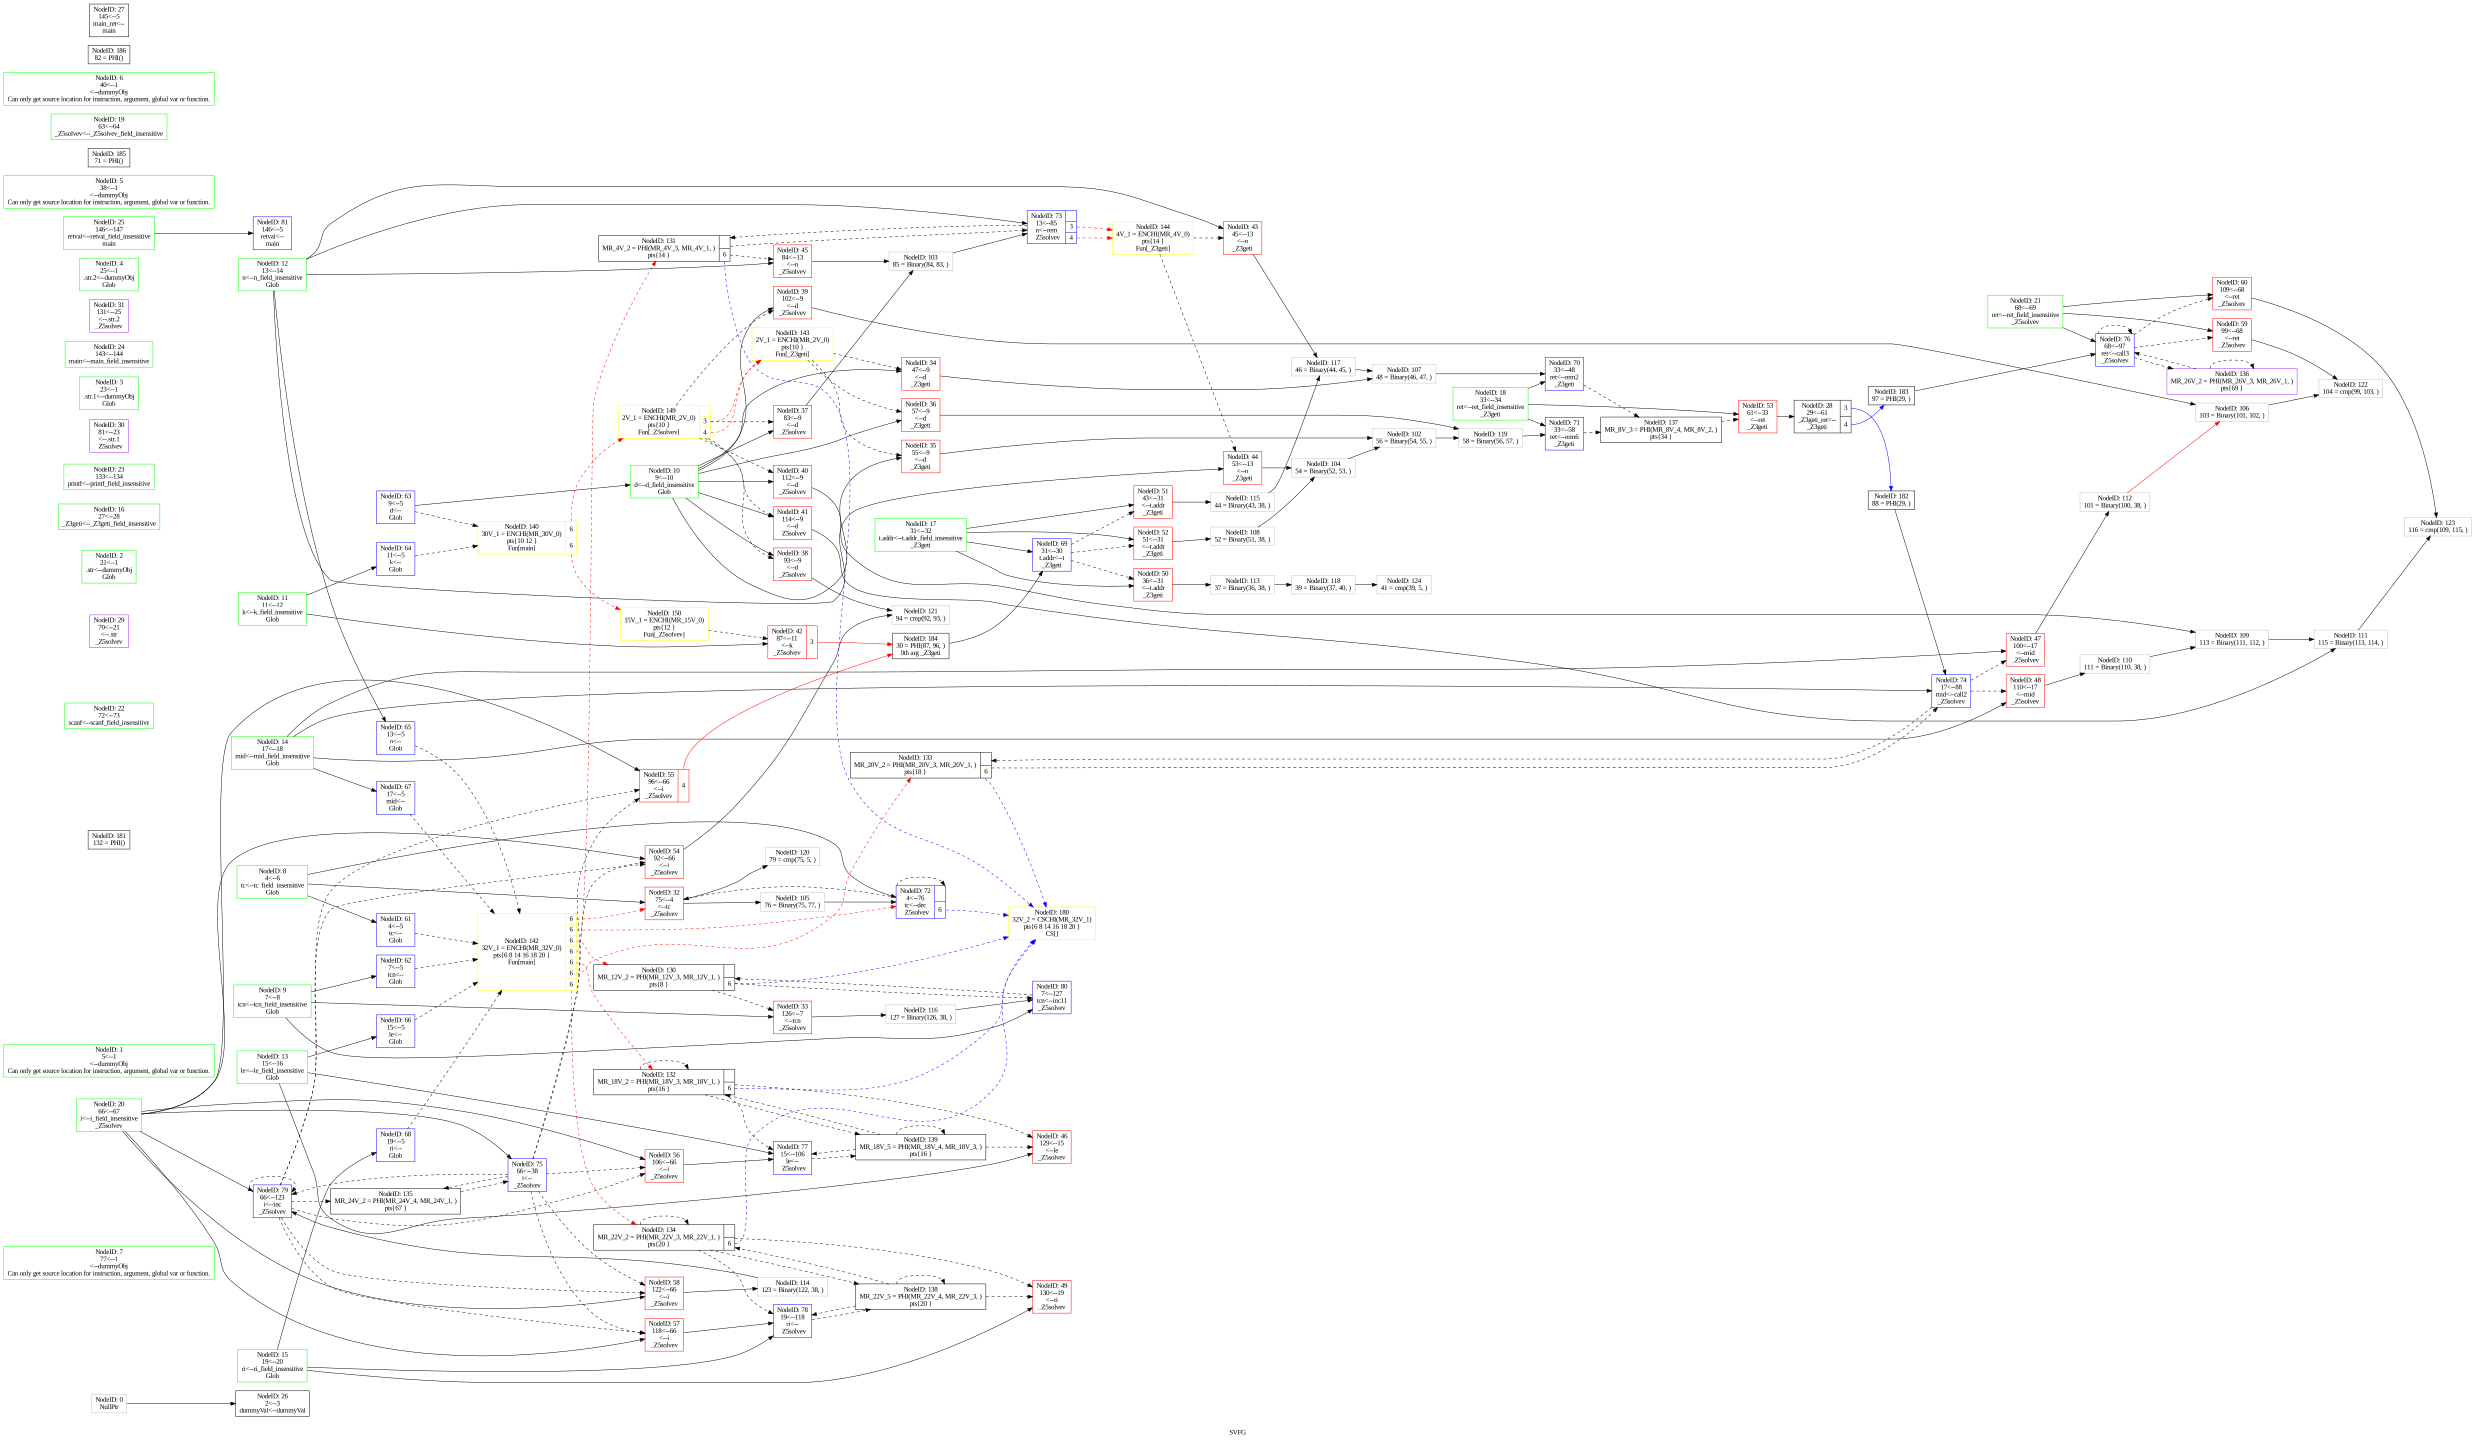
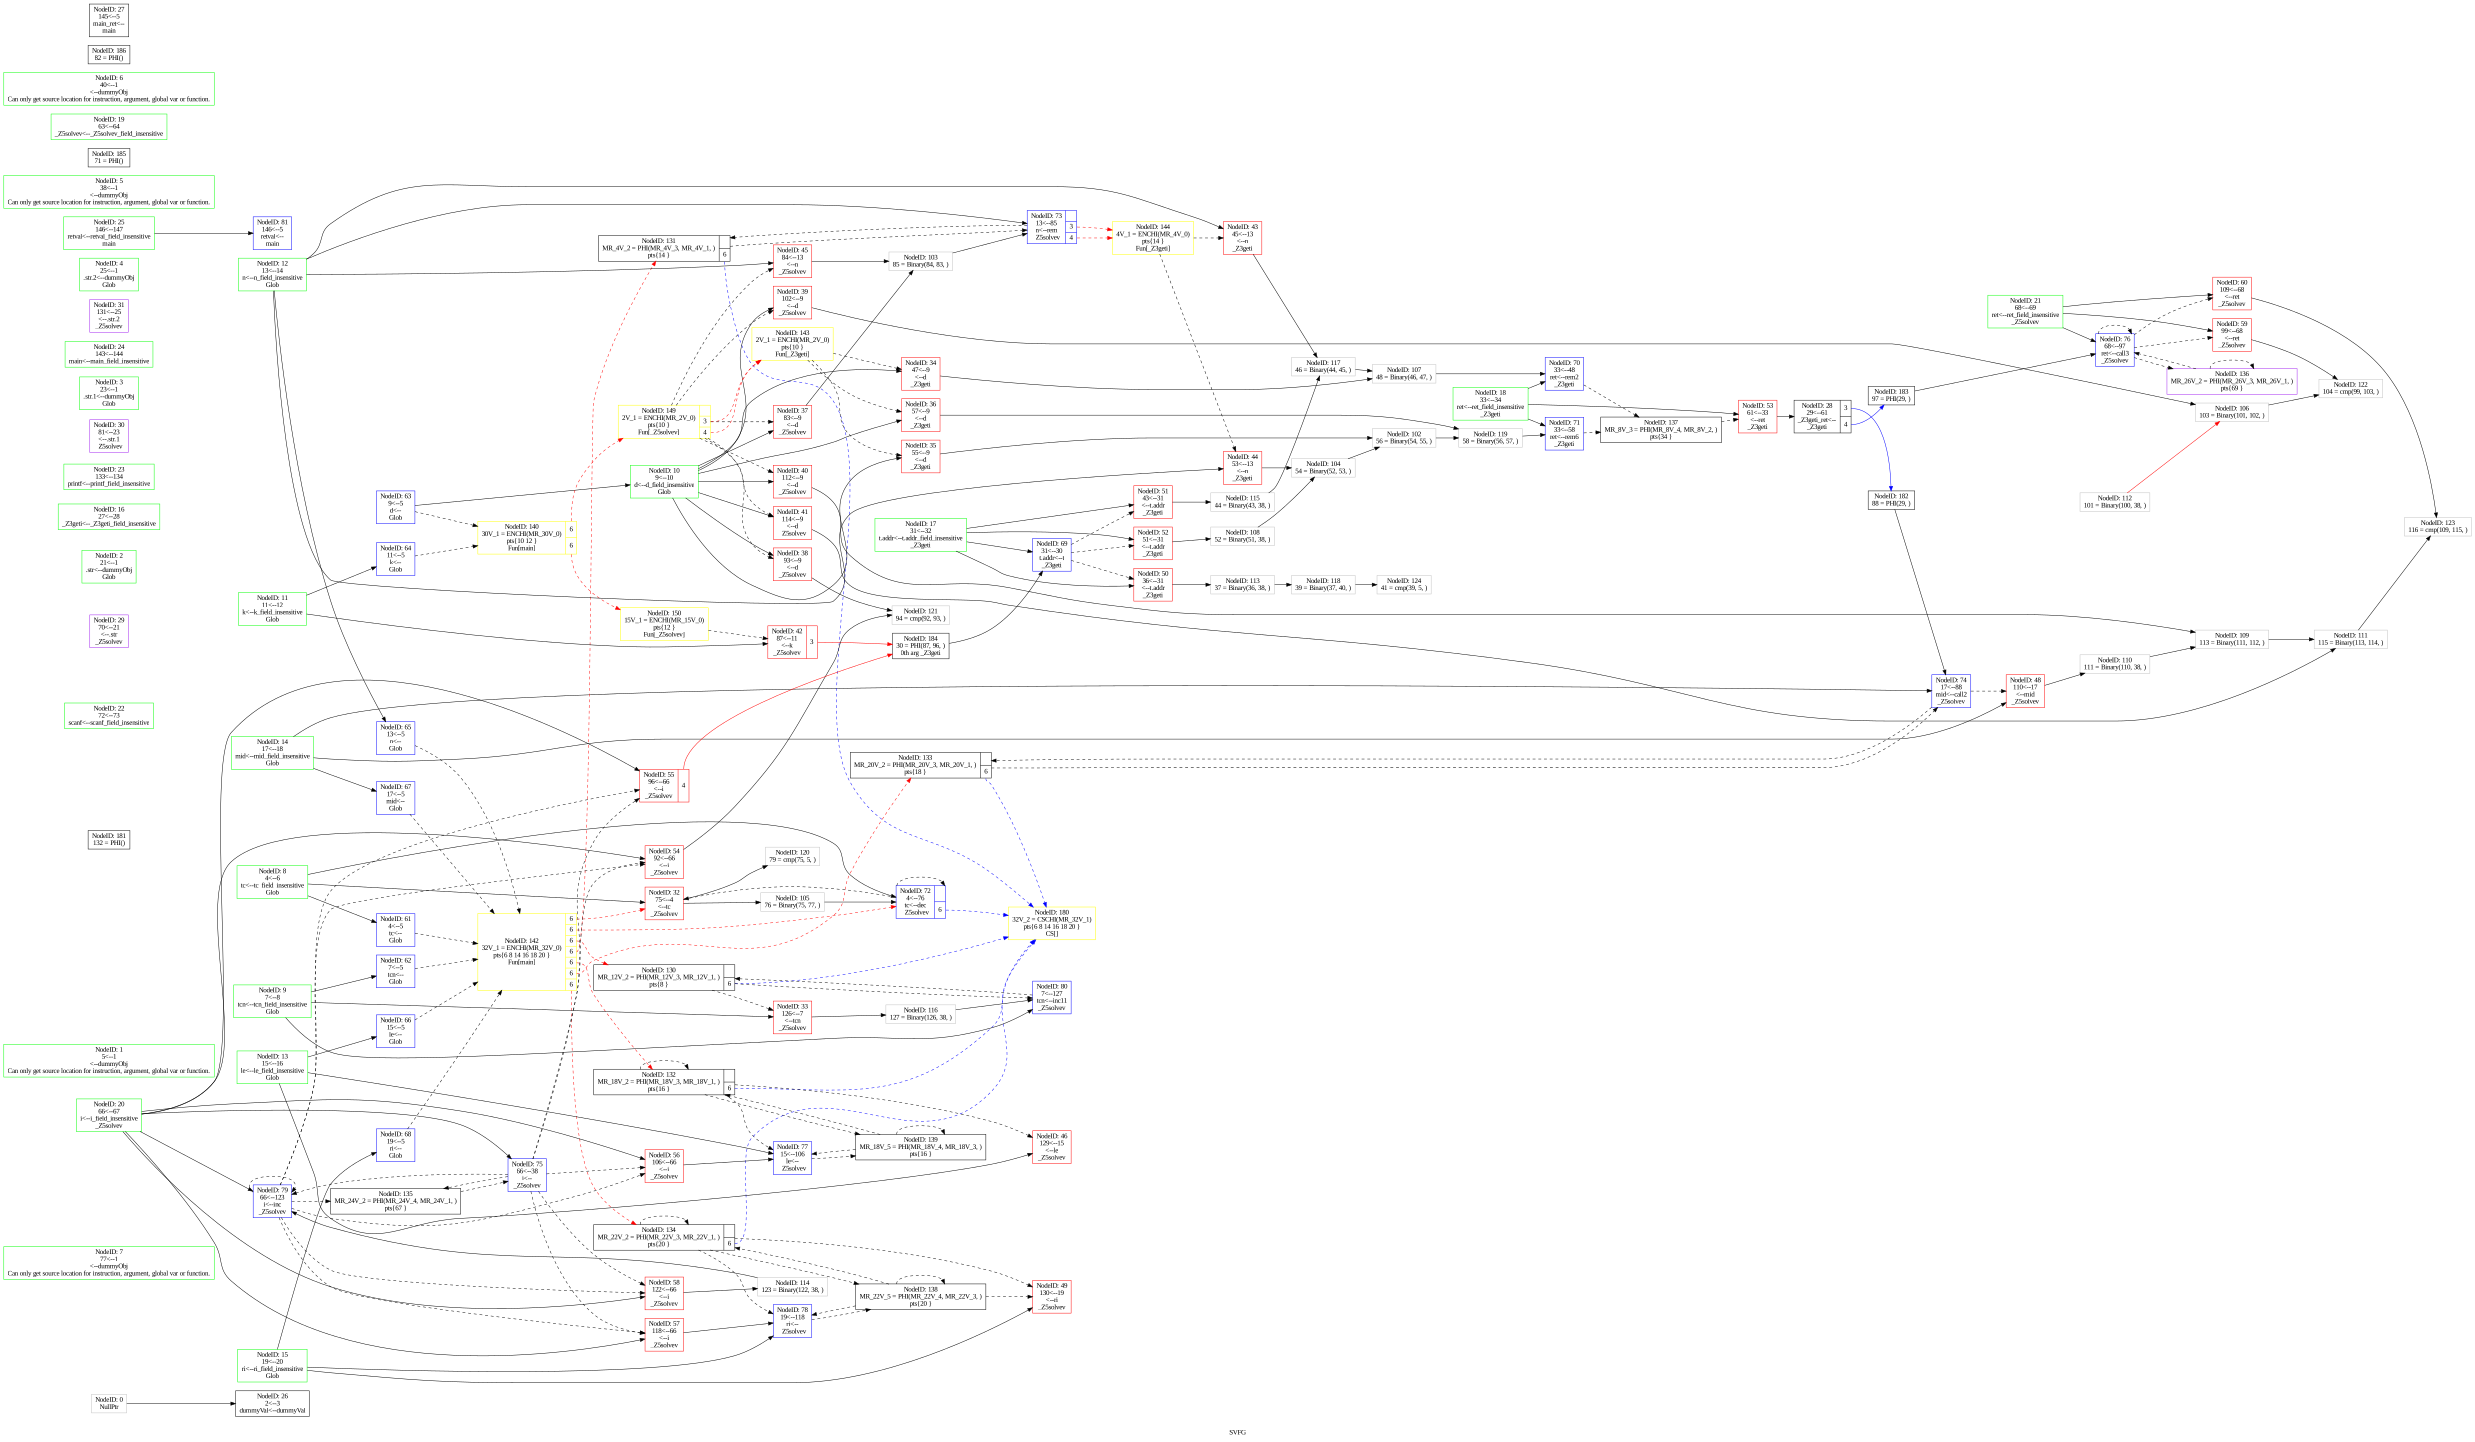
(749, 257) -> (711, 331)
(2025, 650) -> none
(1007, 1147) -> none
